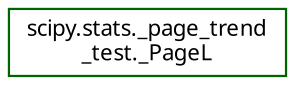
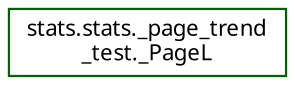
(147, 42) -> (147, 42)
